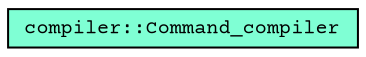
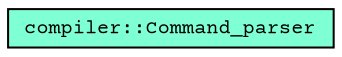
(183, 28) -> (171, 28)
